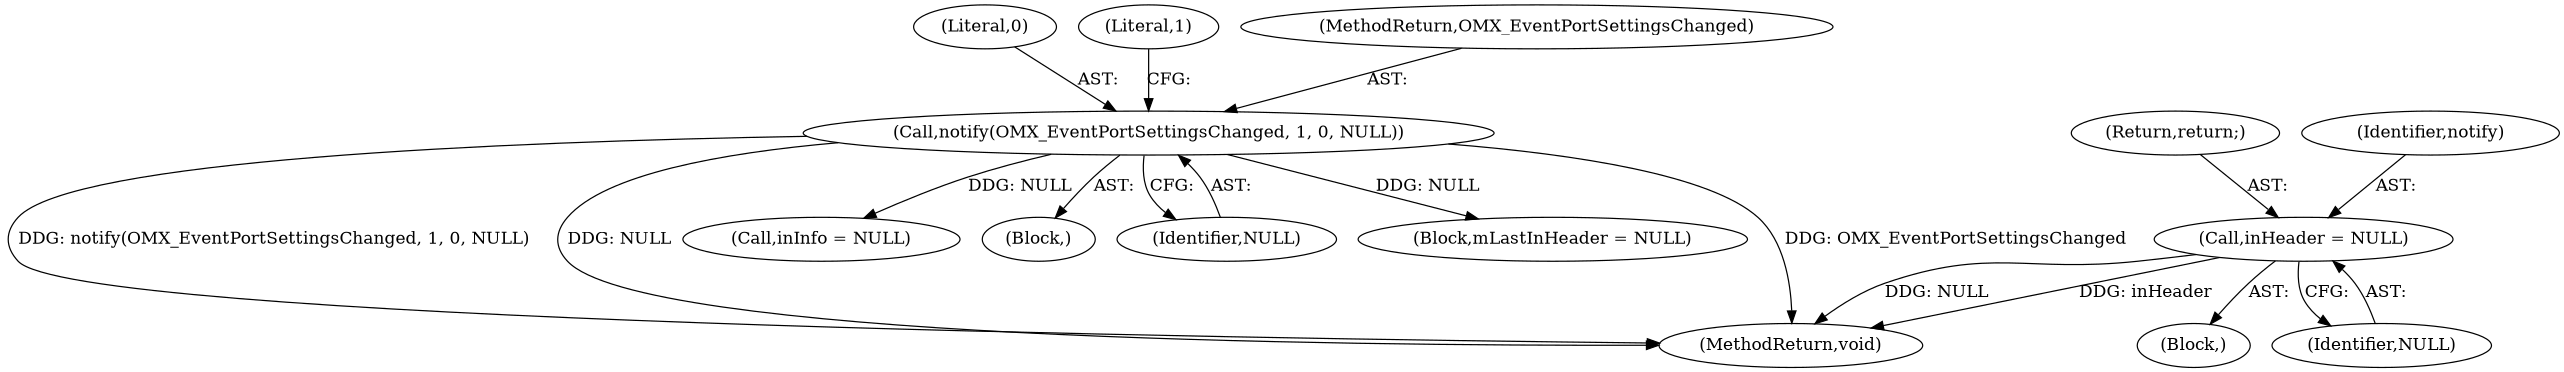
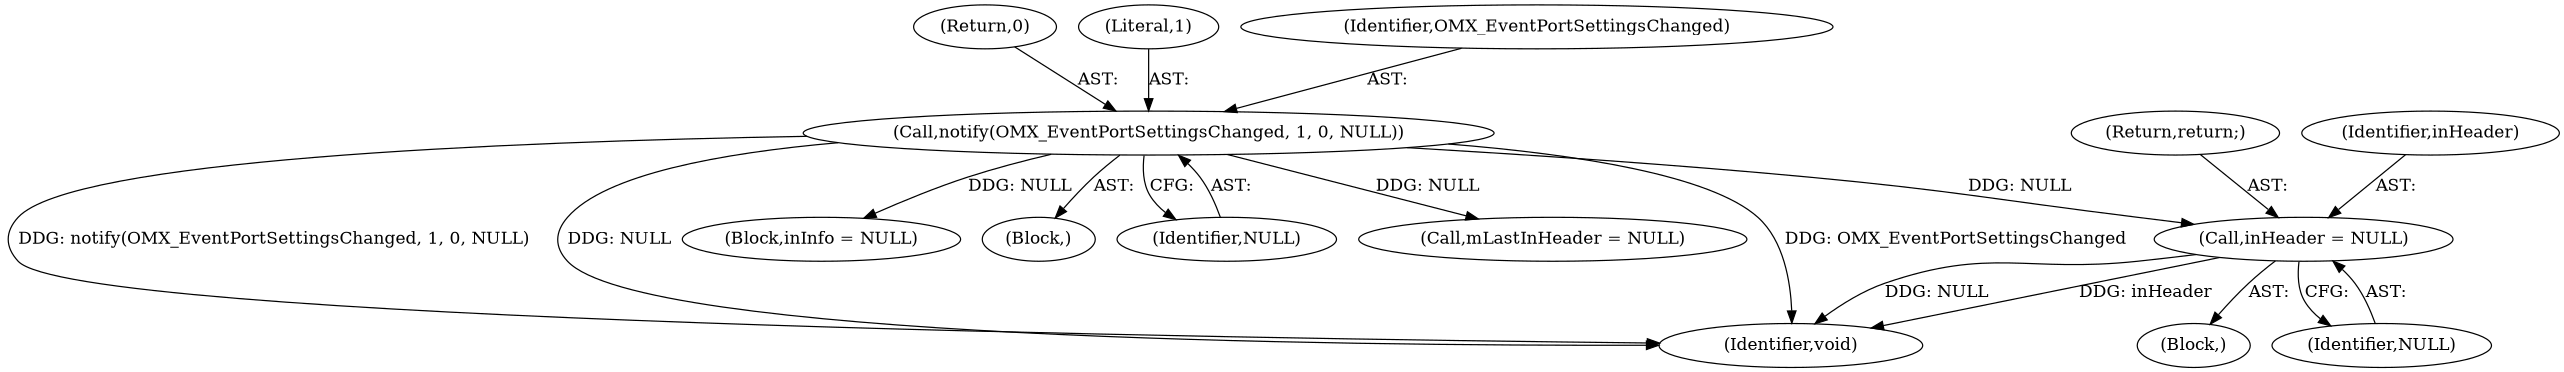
(985, 27) -> (985, 27)
(1537, 27) -> (1537, 27)
(1172, 80) -> (1172, 80)
(2431, 133) -> (2431, 133)
none -> (1795, 176)
(821, 239) -> (821, 239)
(1553, 239) -> (1553, 239)
(1791, 345) -> (1791, 345)
